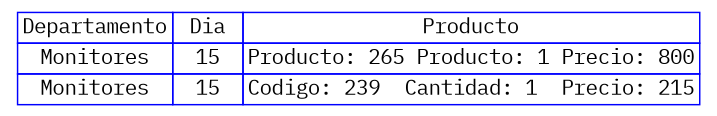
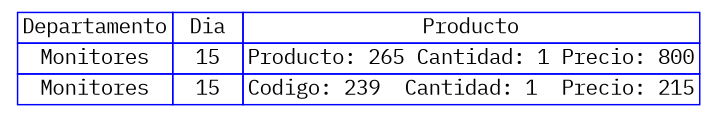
(471, 58) -> (471, 58)
